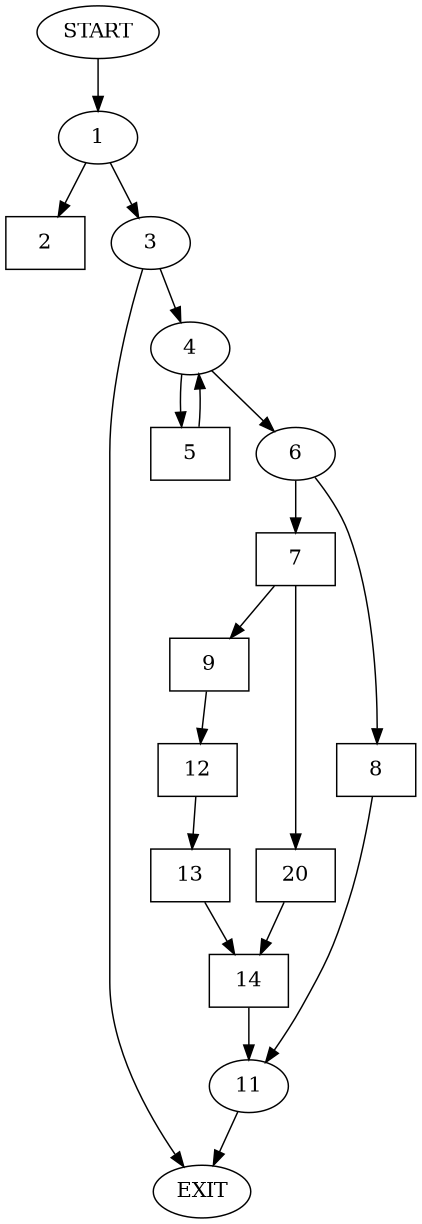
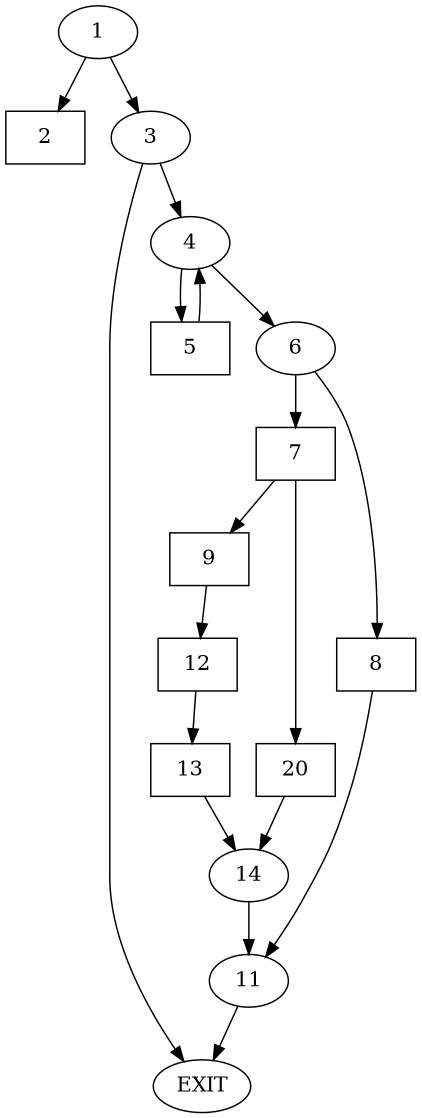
(98, 32) -> none
(249, 981) -> (249, 875)
